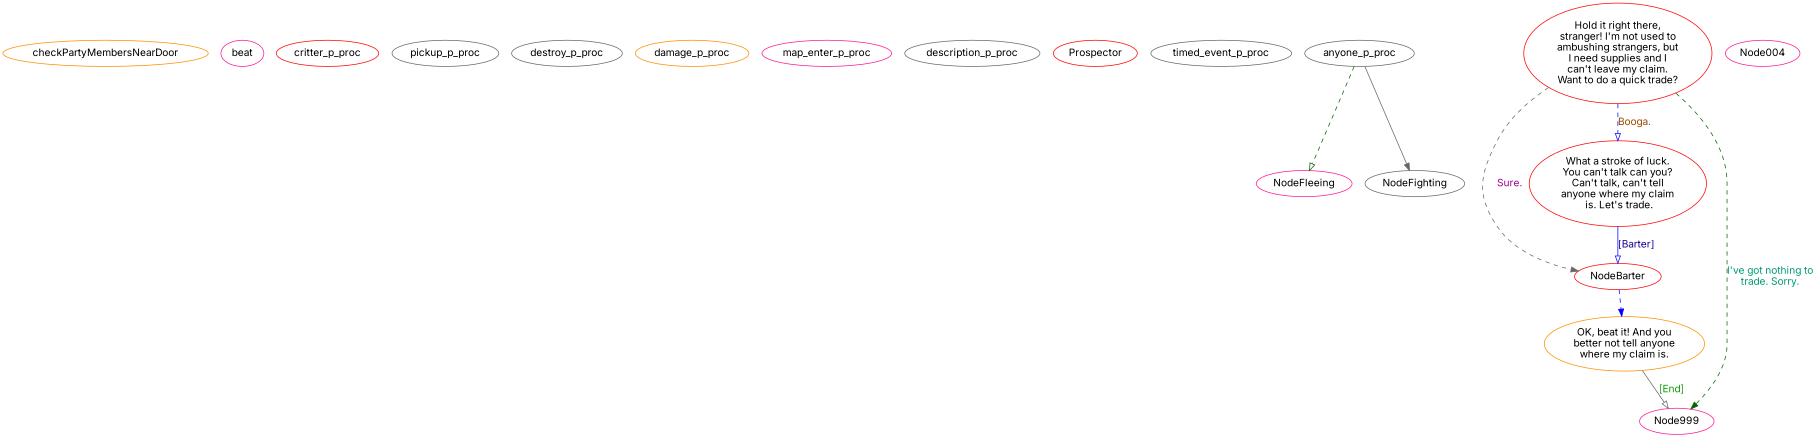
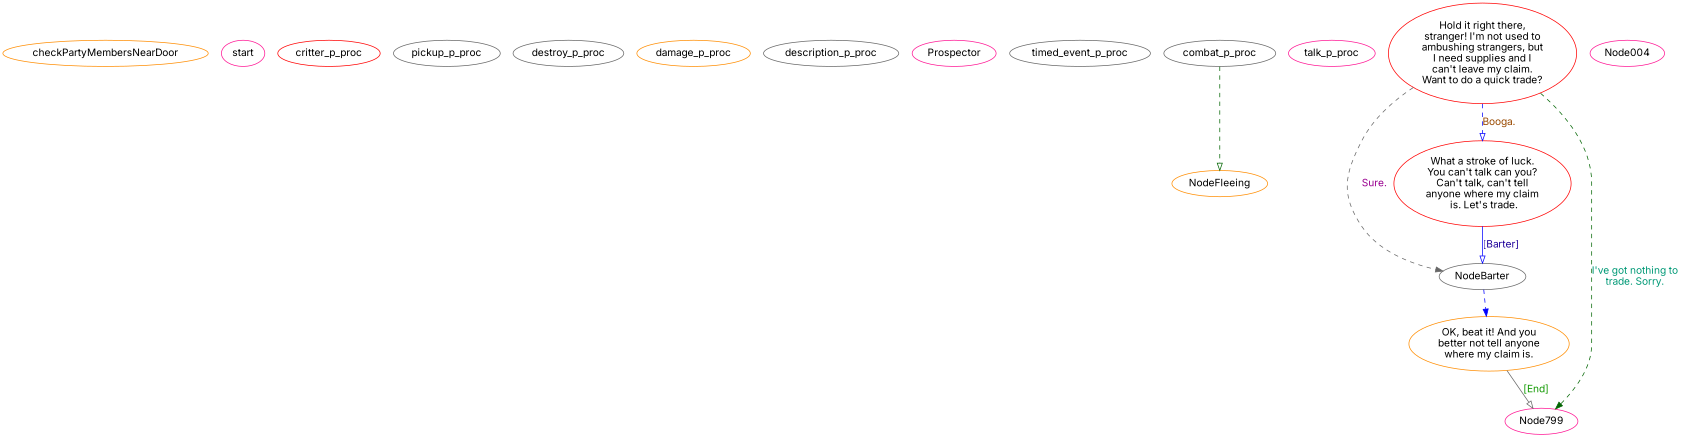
(242, 53) -> (243, 53)
(827, 53) -> none
(1095, 53) -> (954, 53)
none -> (1332, 53)
(1359, 53) -> (1220, 53)
(1304, 184) -> (1220, 184)
(1415, 184) -> none
(1618, 277) -> (1482, 277)
(1677, 421) -> (1541, 421)
